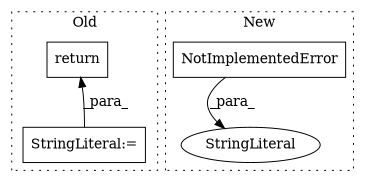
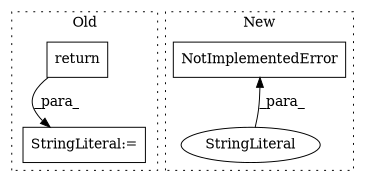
(208, 98) -> (259, 108)
(84, 107) -> (33, 98)
